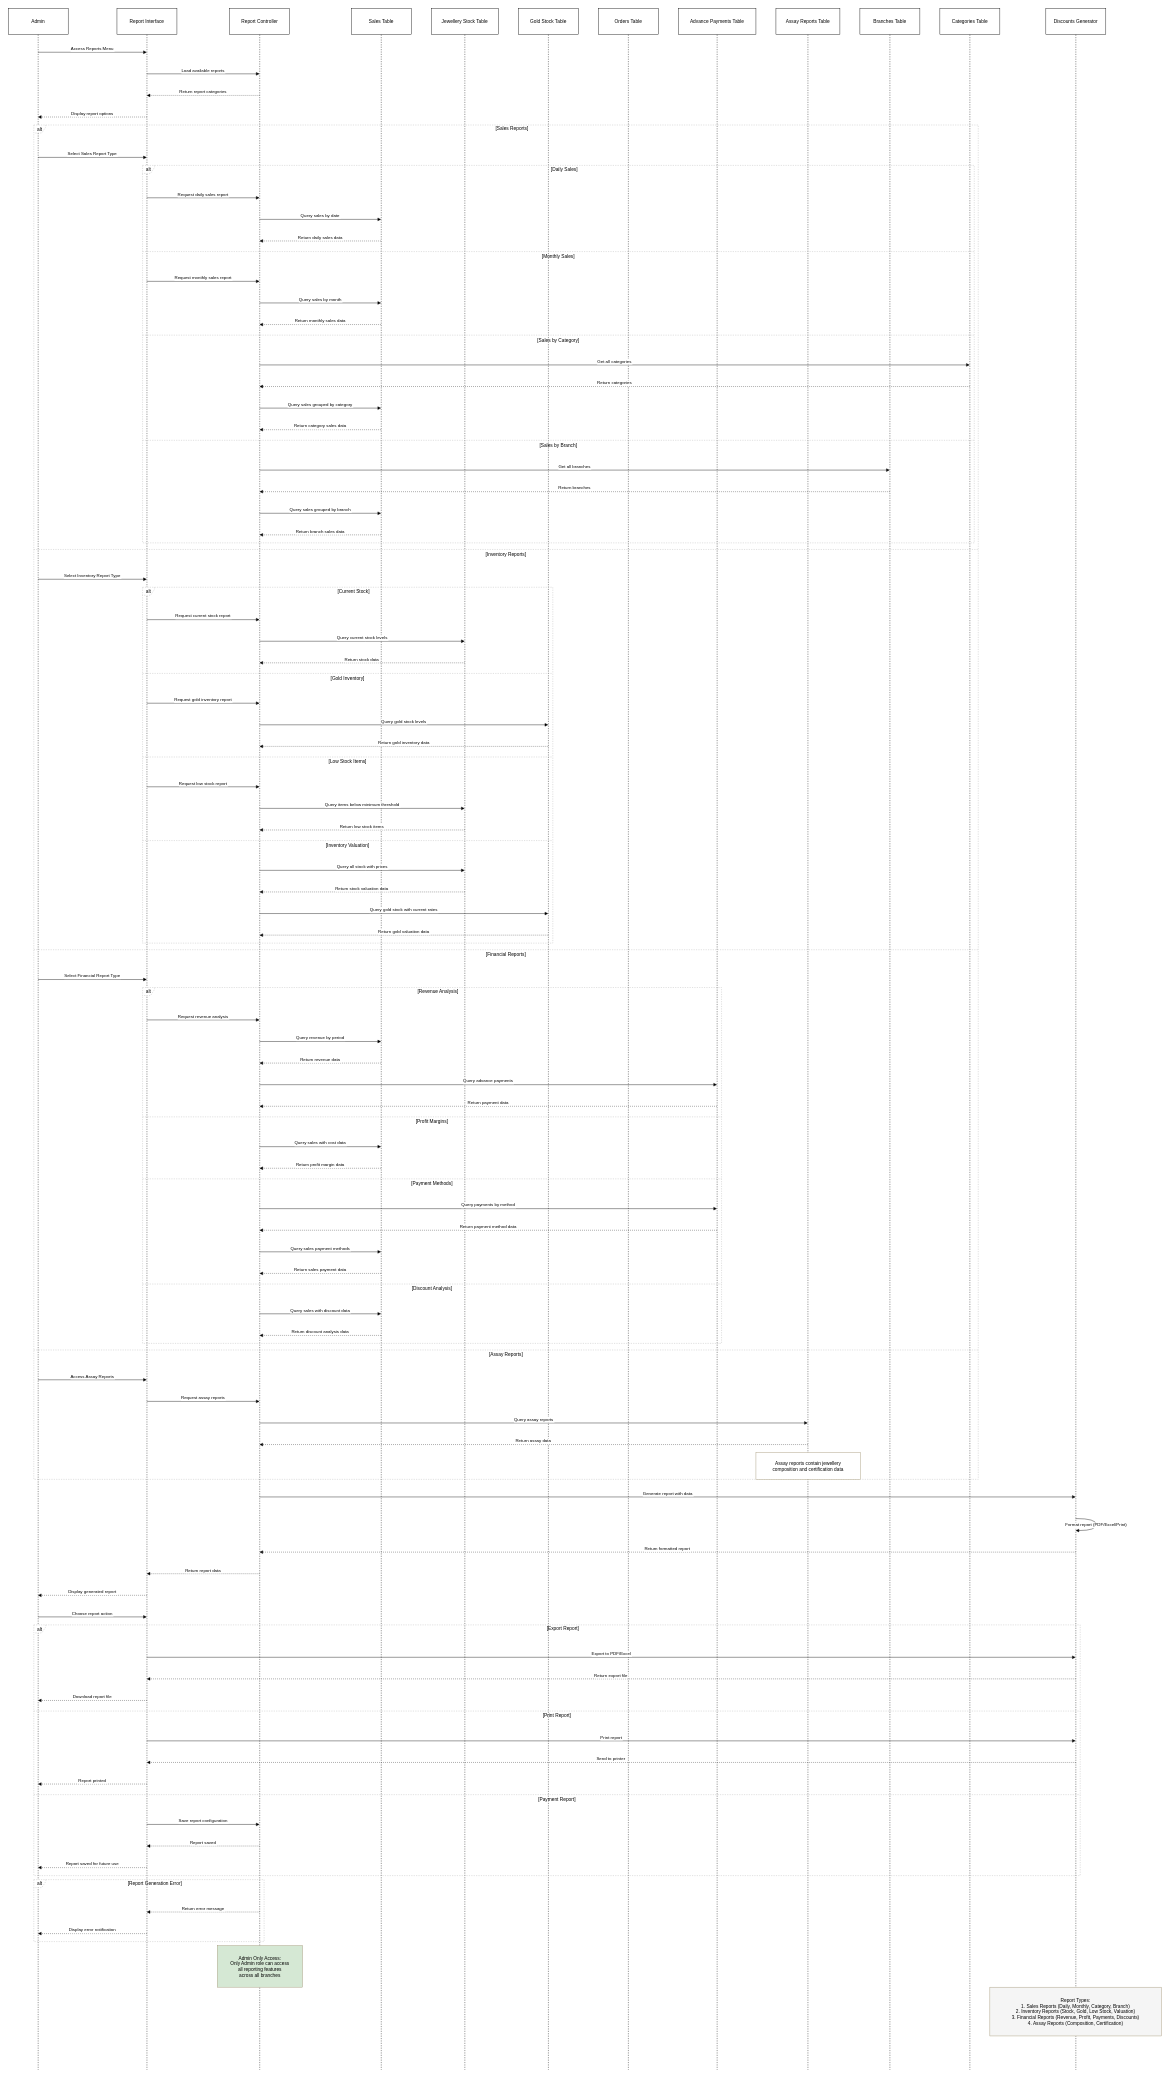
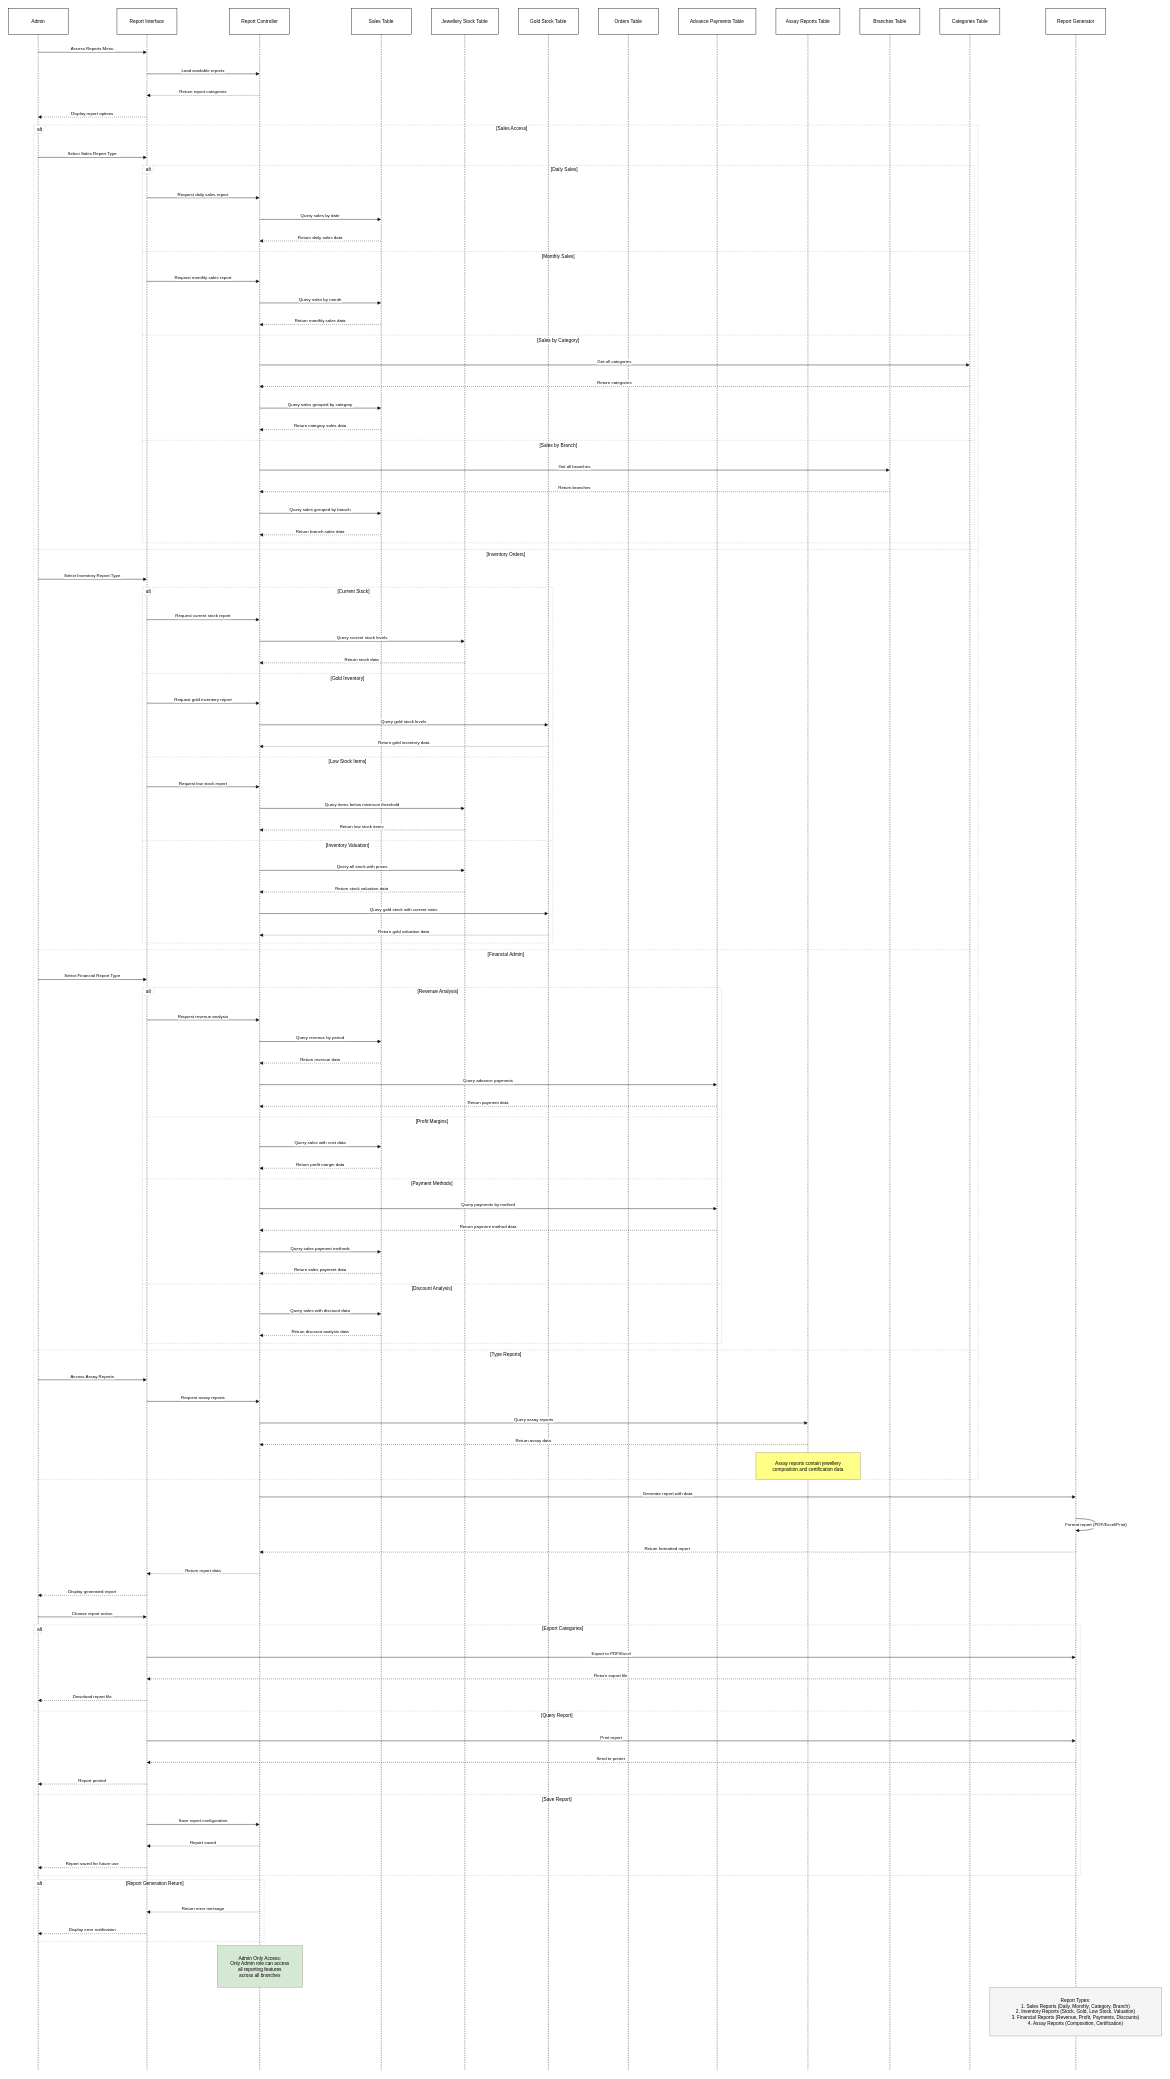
(1076, 21) -> (1076, 21)
(512, 129) -> (512, 129)
(506, 554) -> (506, 554)
(506, 955) -> (506, 955)
(506, 1355) -> (506, 1355)
(808, 1466) -> (808, 1466)
(563, 1629) -> (563, 1629)
(557, 1716) -> (557, 1716)
(557, 1800) -> (557, 1800)
(155, 1884) -> (155, 1884)
